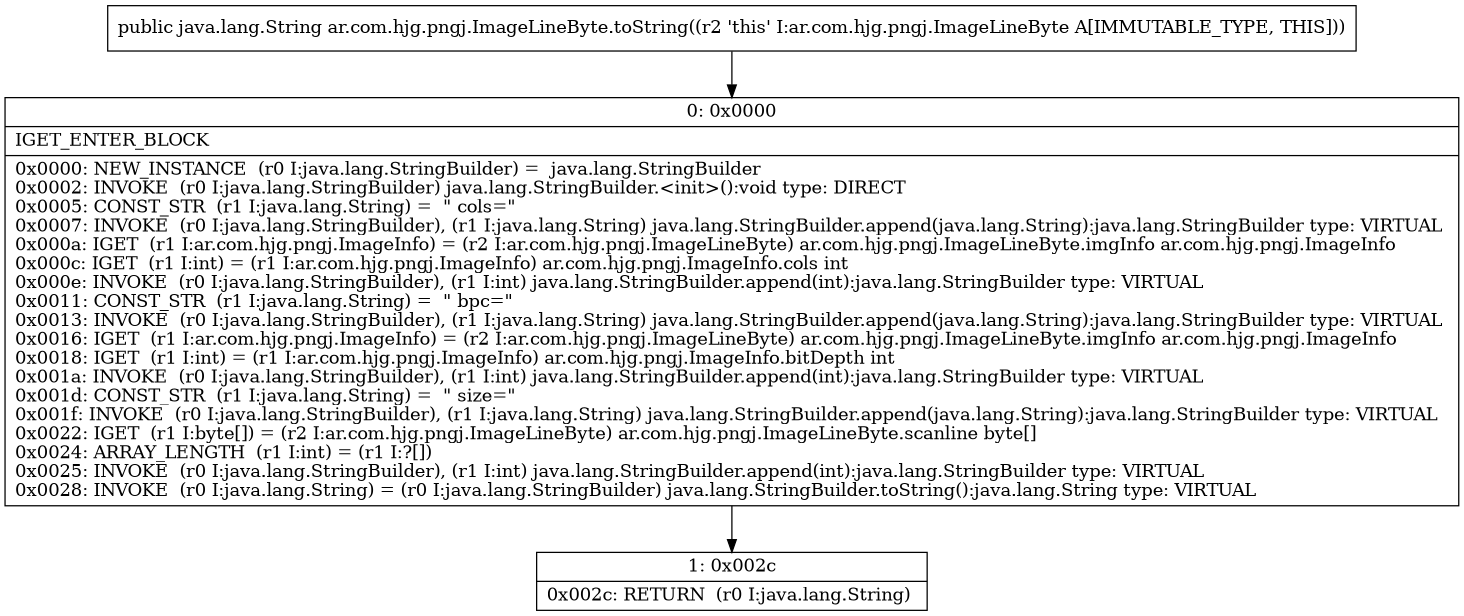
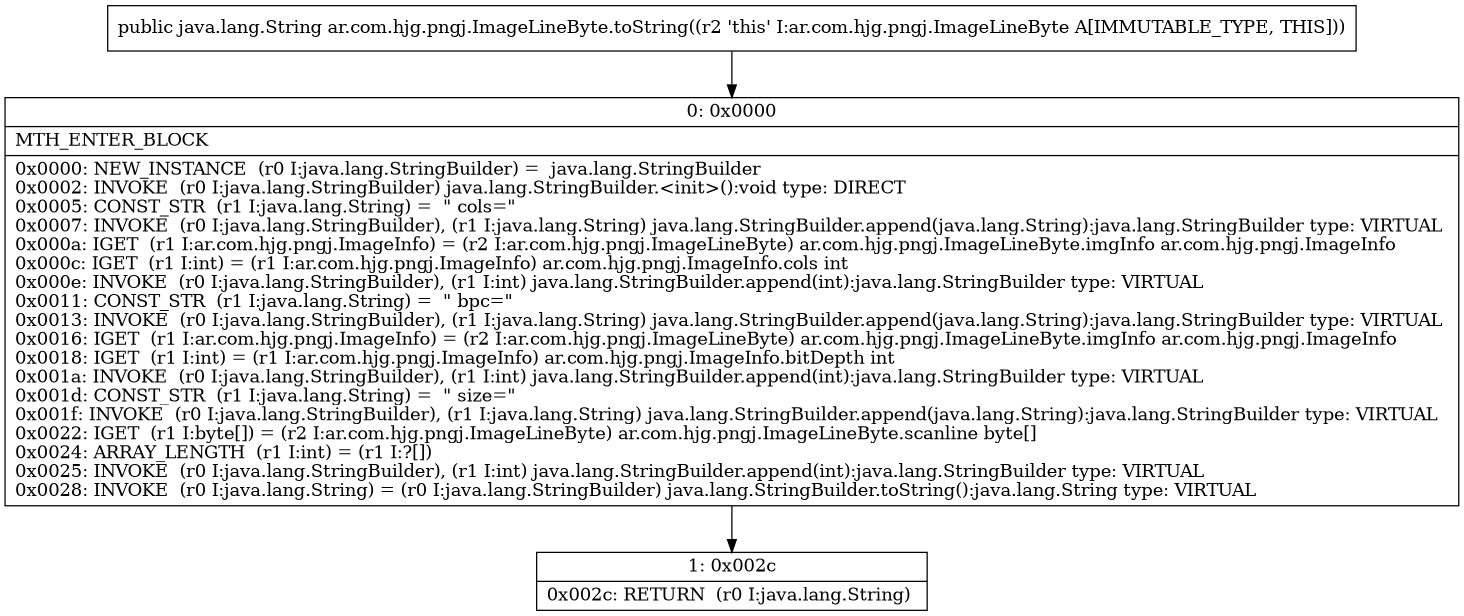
(112, 140) -> (112, 140)
